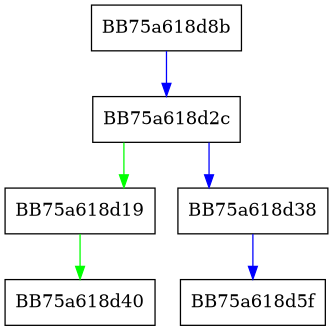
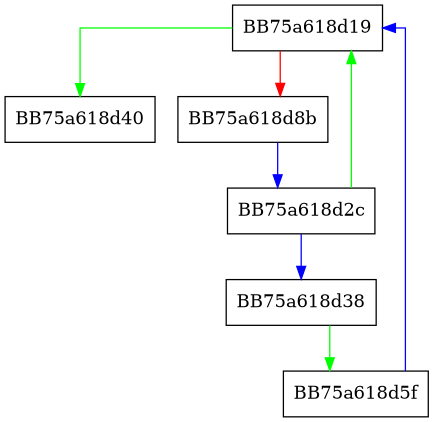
none -> (280, 67)
none -> (405, 195)
(253, 250) -> (330, 342)
